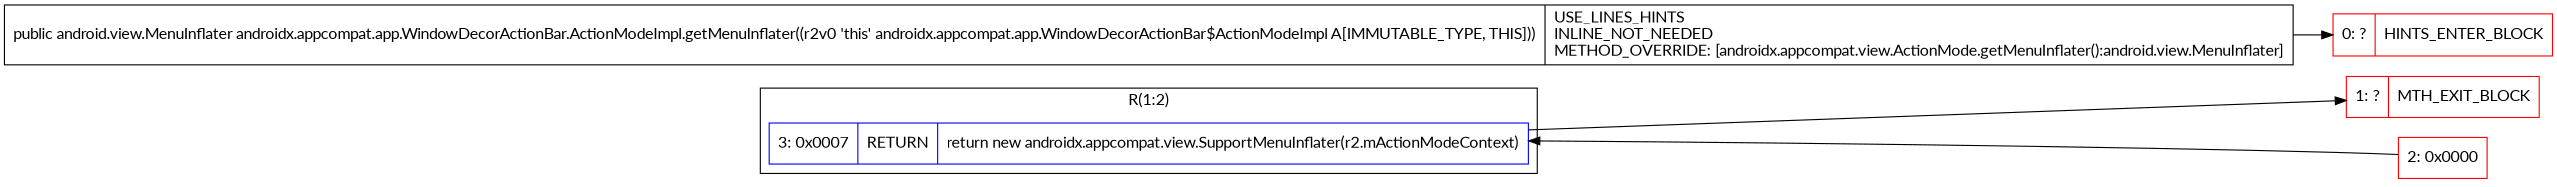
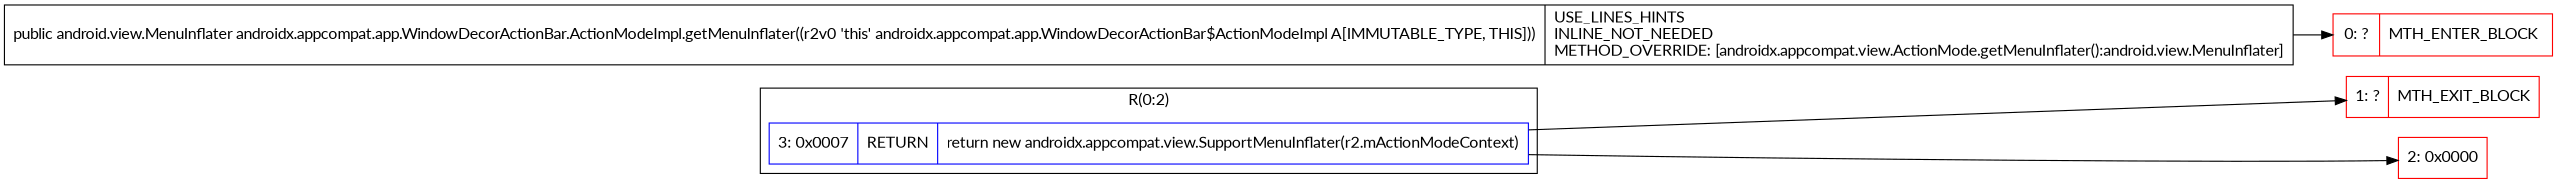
(2464, 34) -> (2463, 34)
(1149, 101) -> (1149, 101)
(1969, 145) -> (1958, 160)
